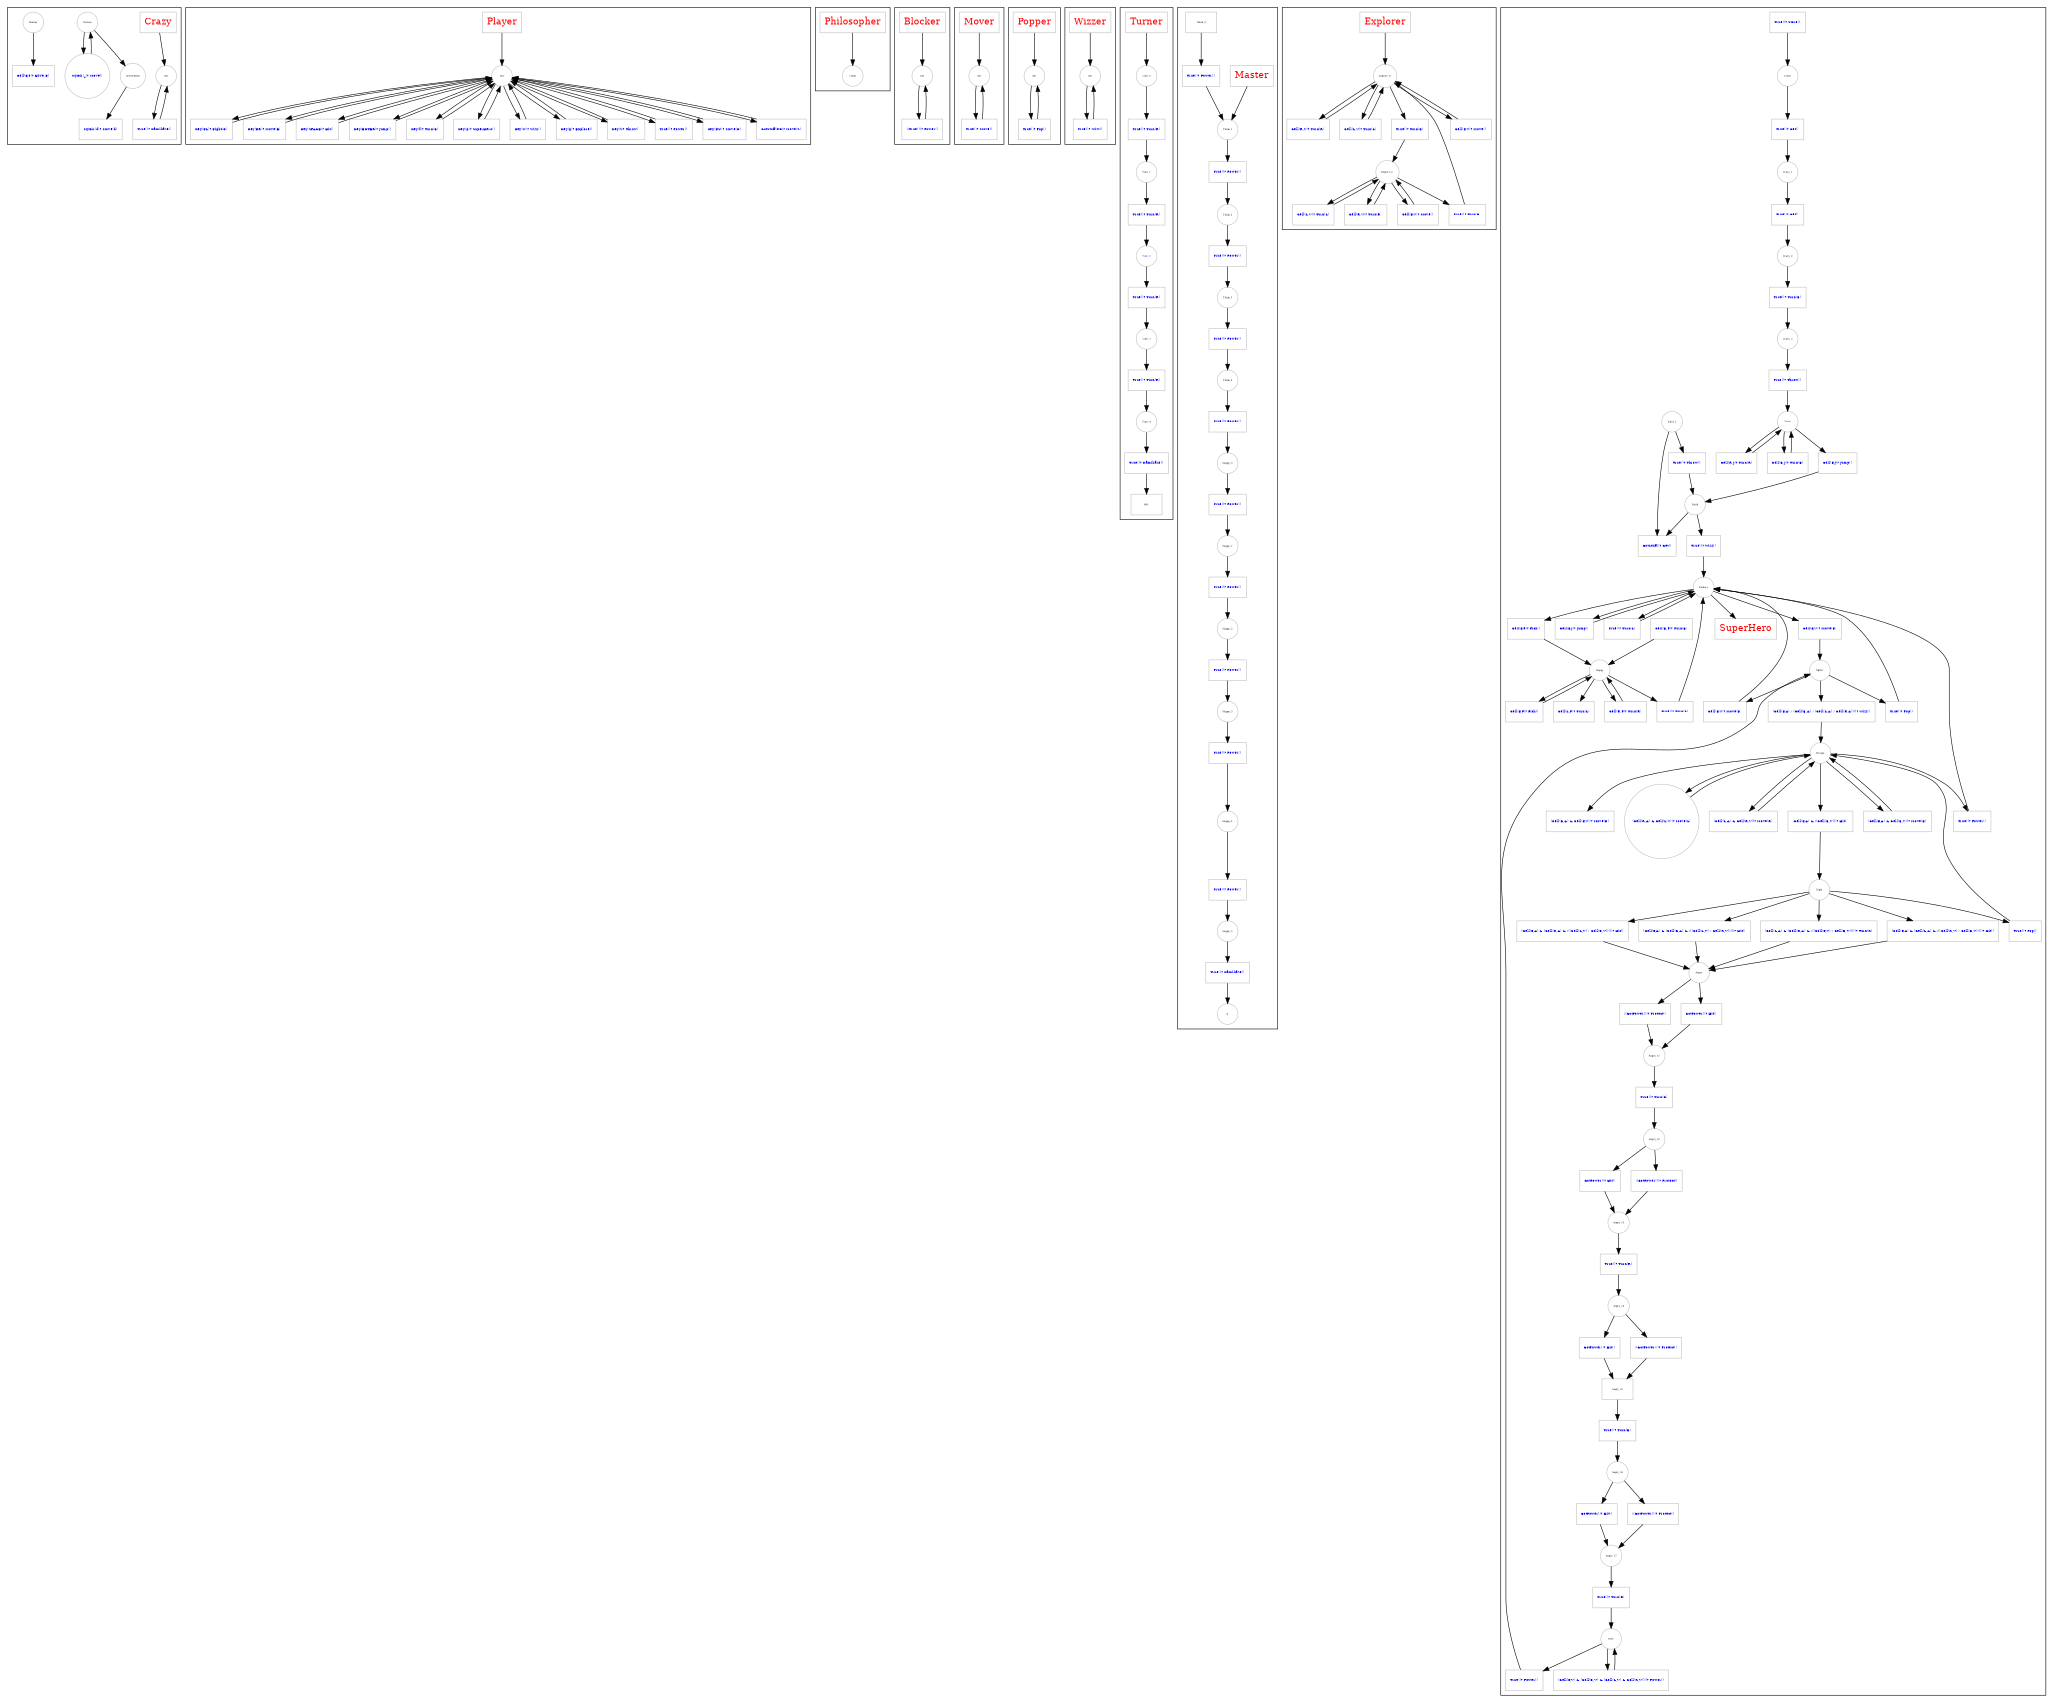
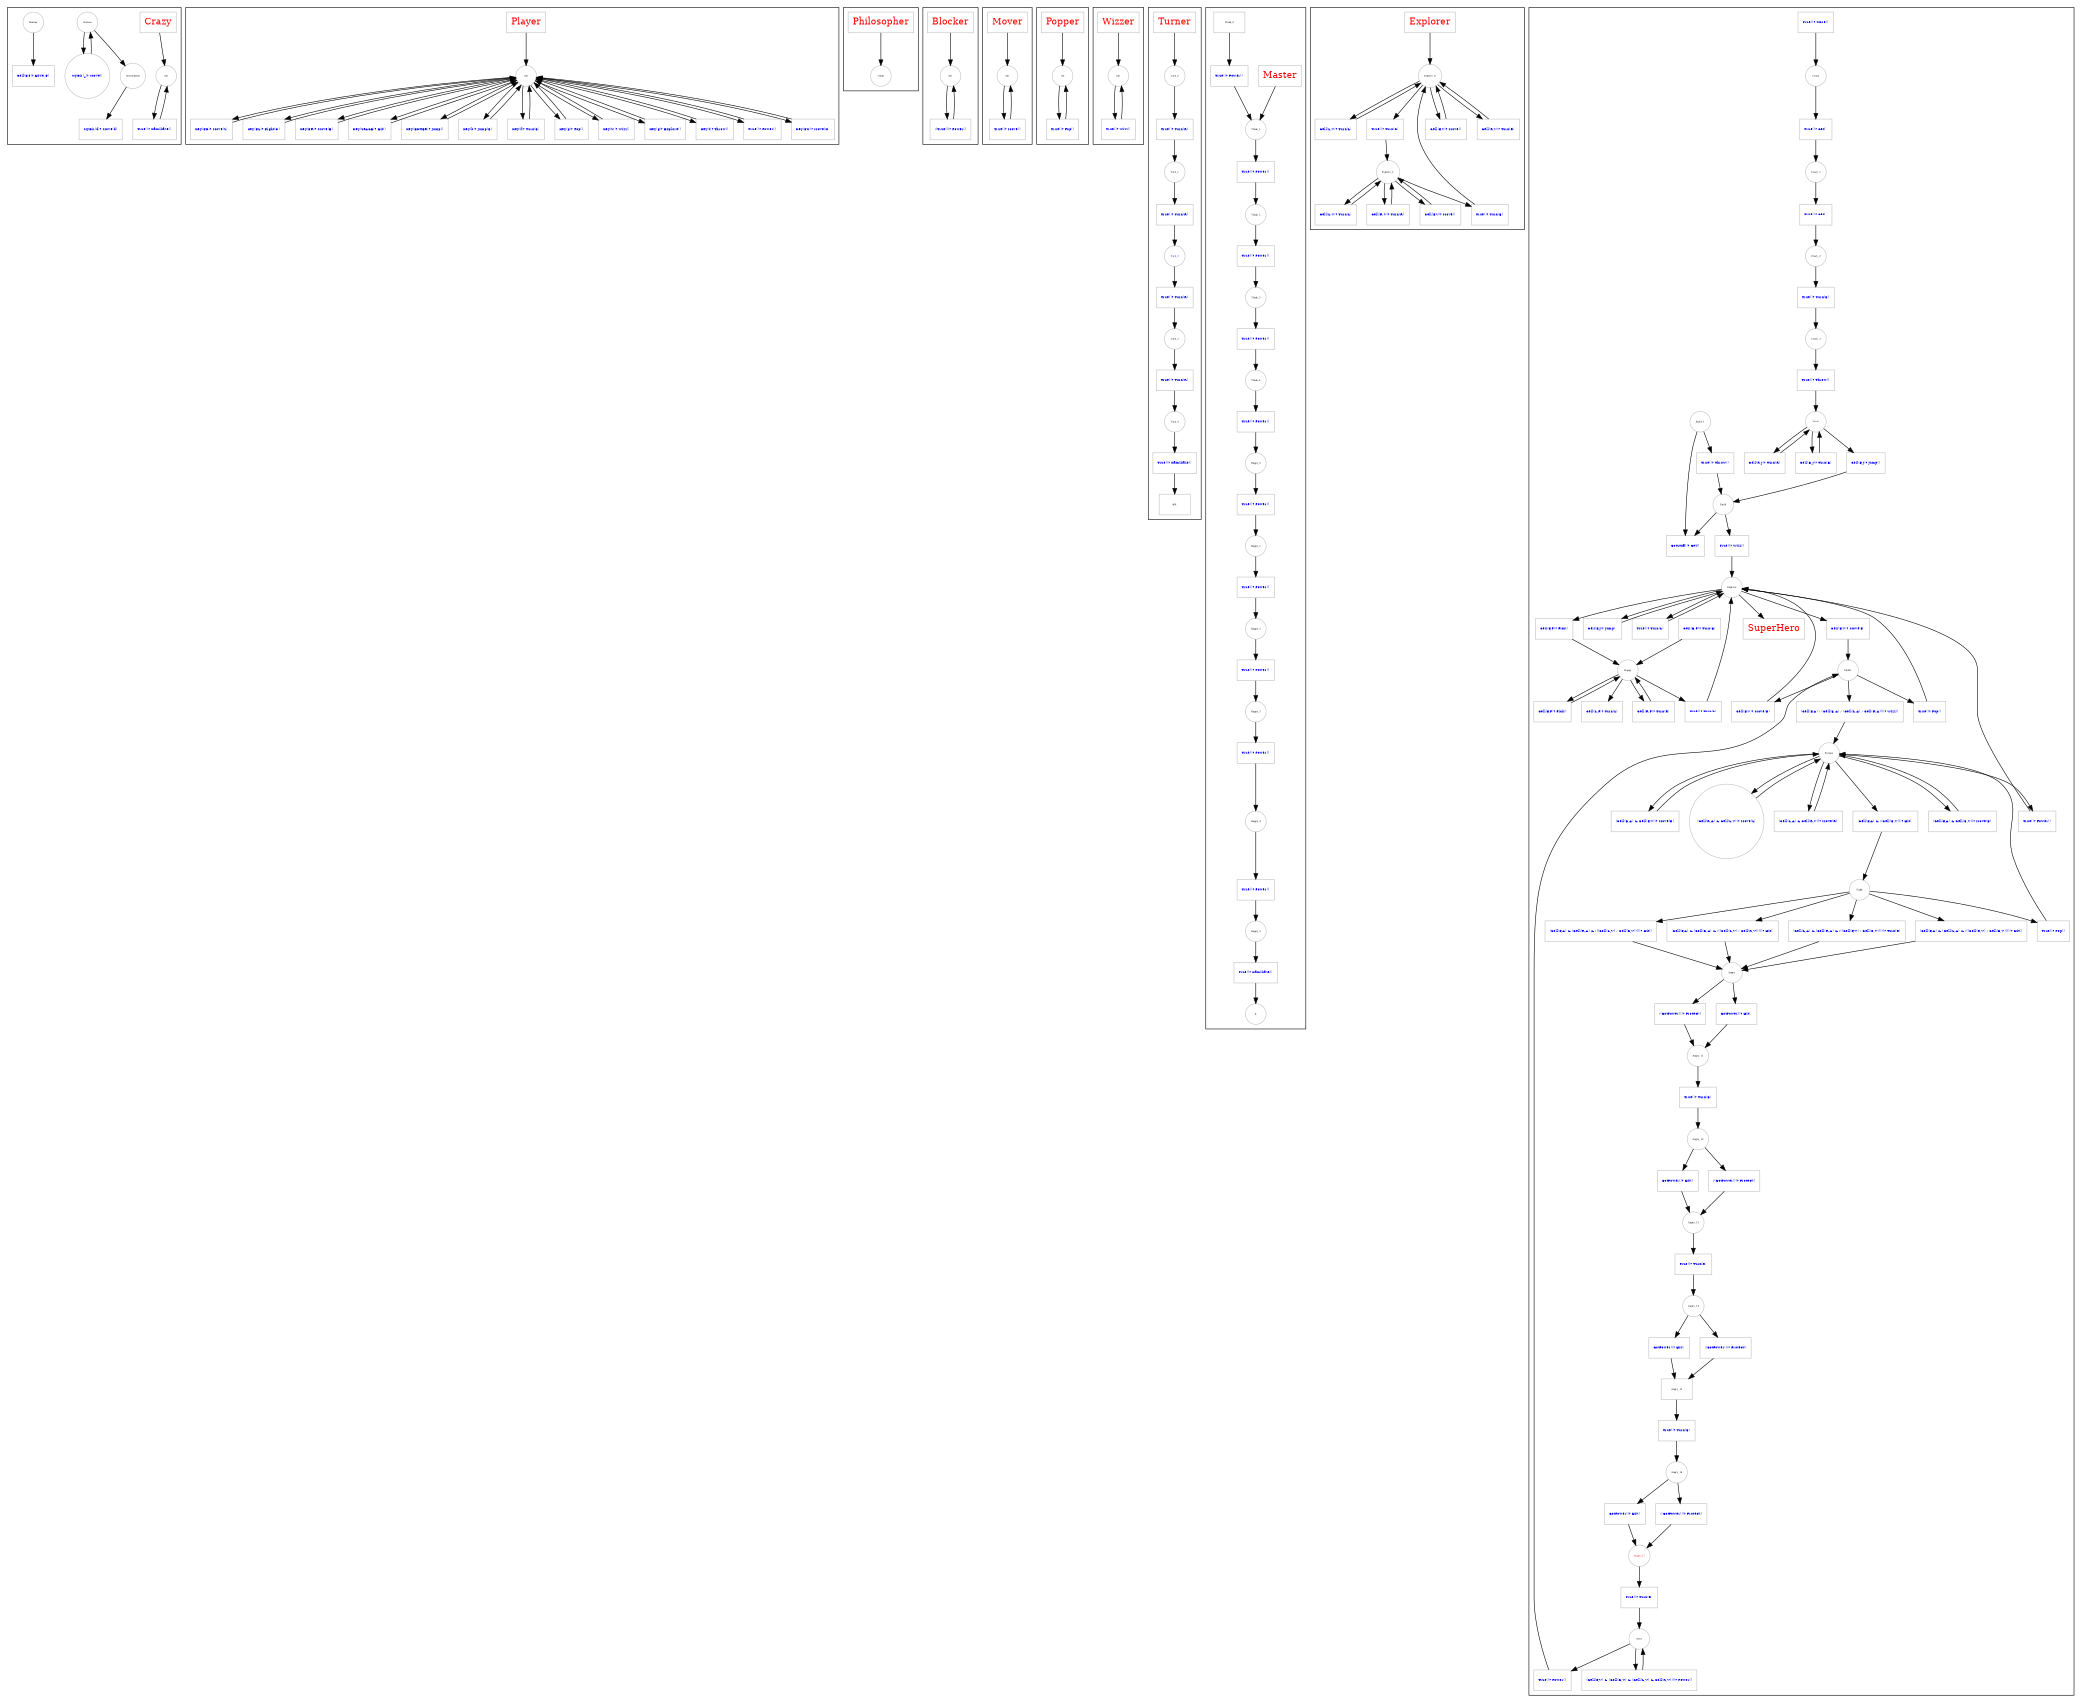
(477, 129) -> (572, 129)
none -> (478, 129)
(781, 129) -> (212, 129)
none -> (1705, 777)
(1611, 1556) -> (1639, 1556)
